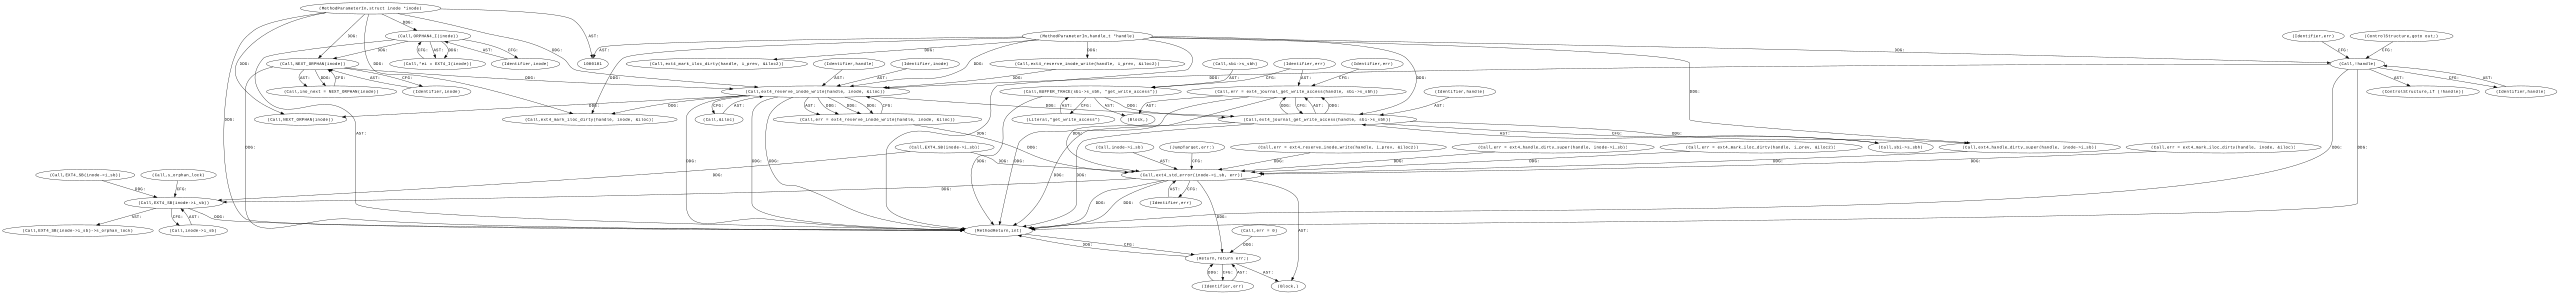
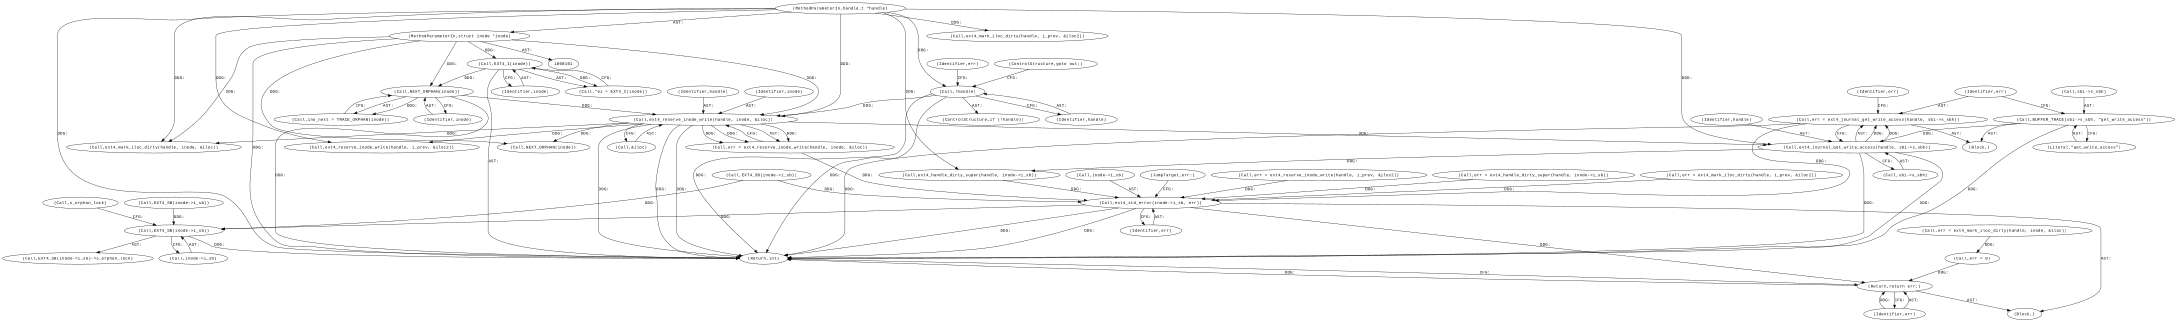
(428, 36) -> (505, 64)
(806, 40) -> (653, 22)
(971, 81) -> (538, 132)
(332, 92) -> (341, 119)
(1710, 166) -> (1984, 243)
(998, 231) -> (764, 258)
